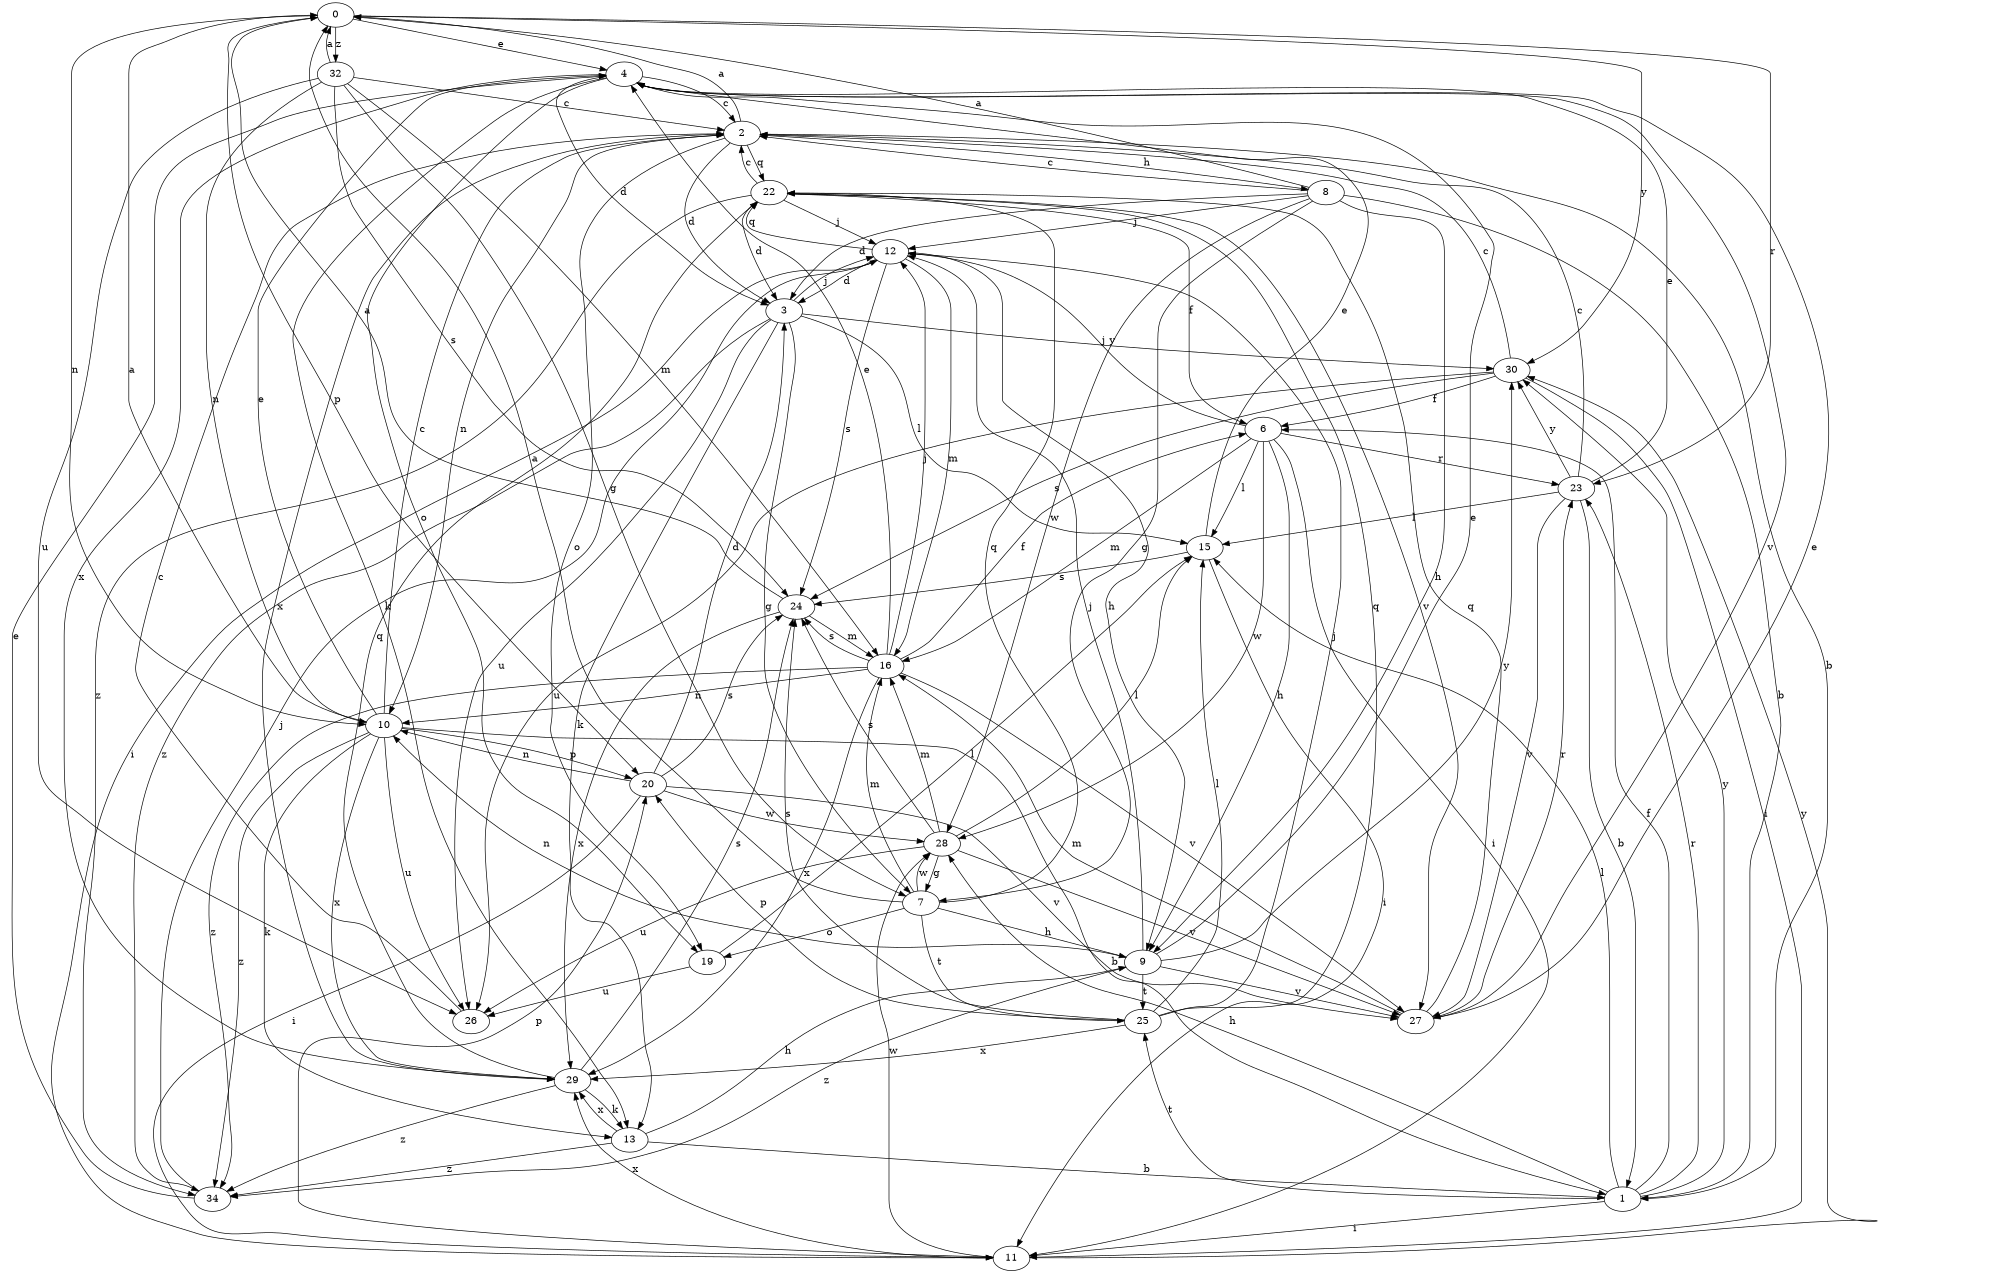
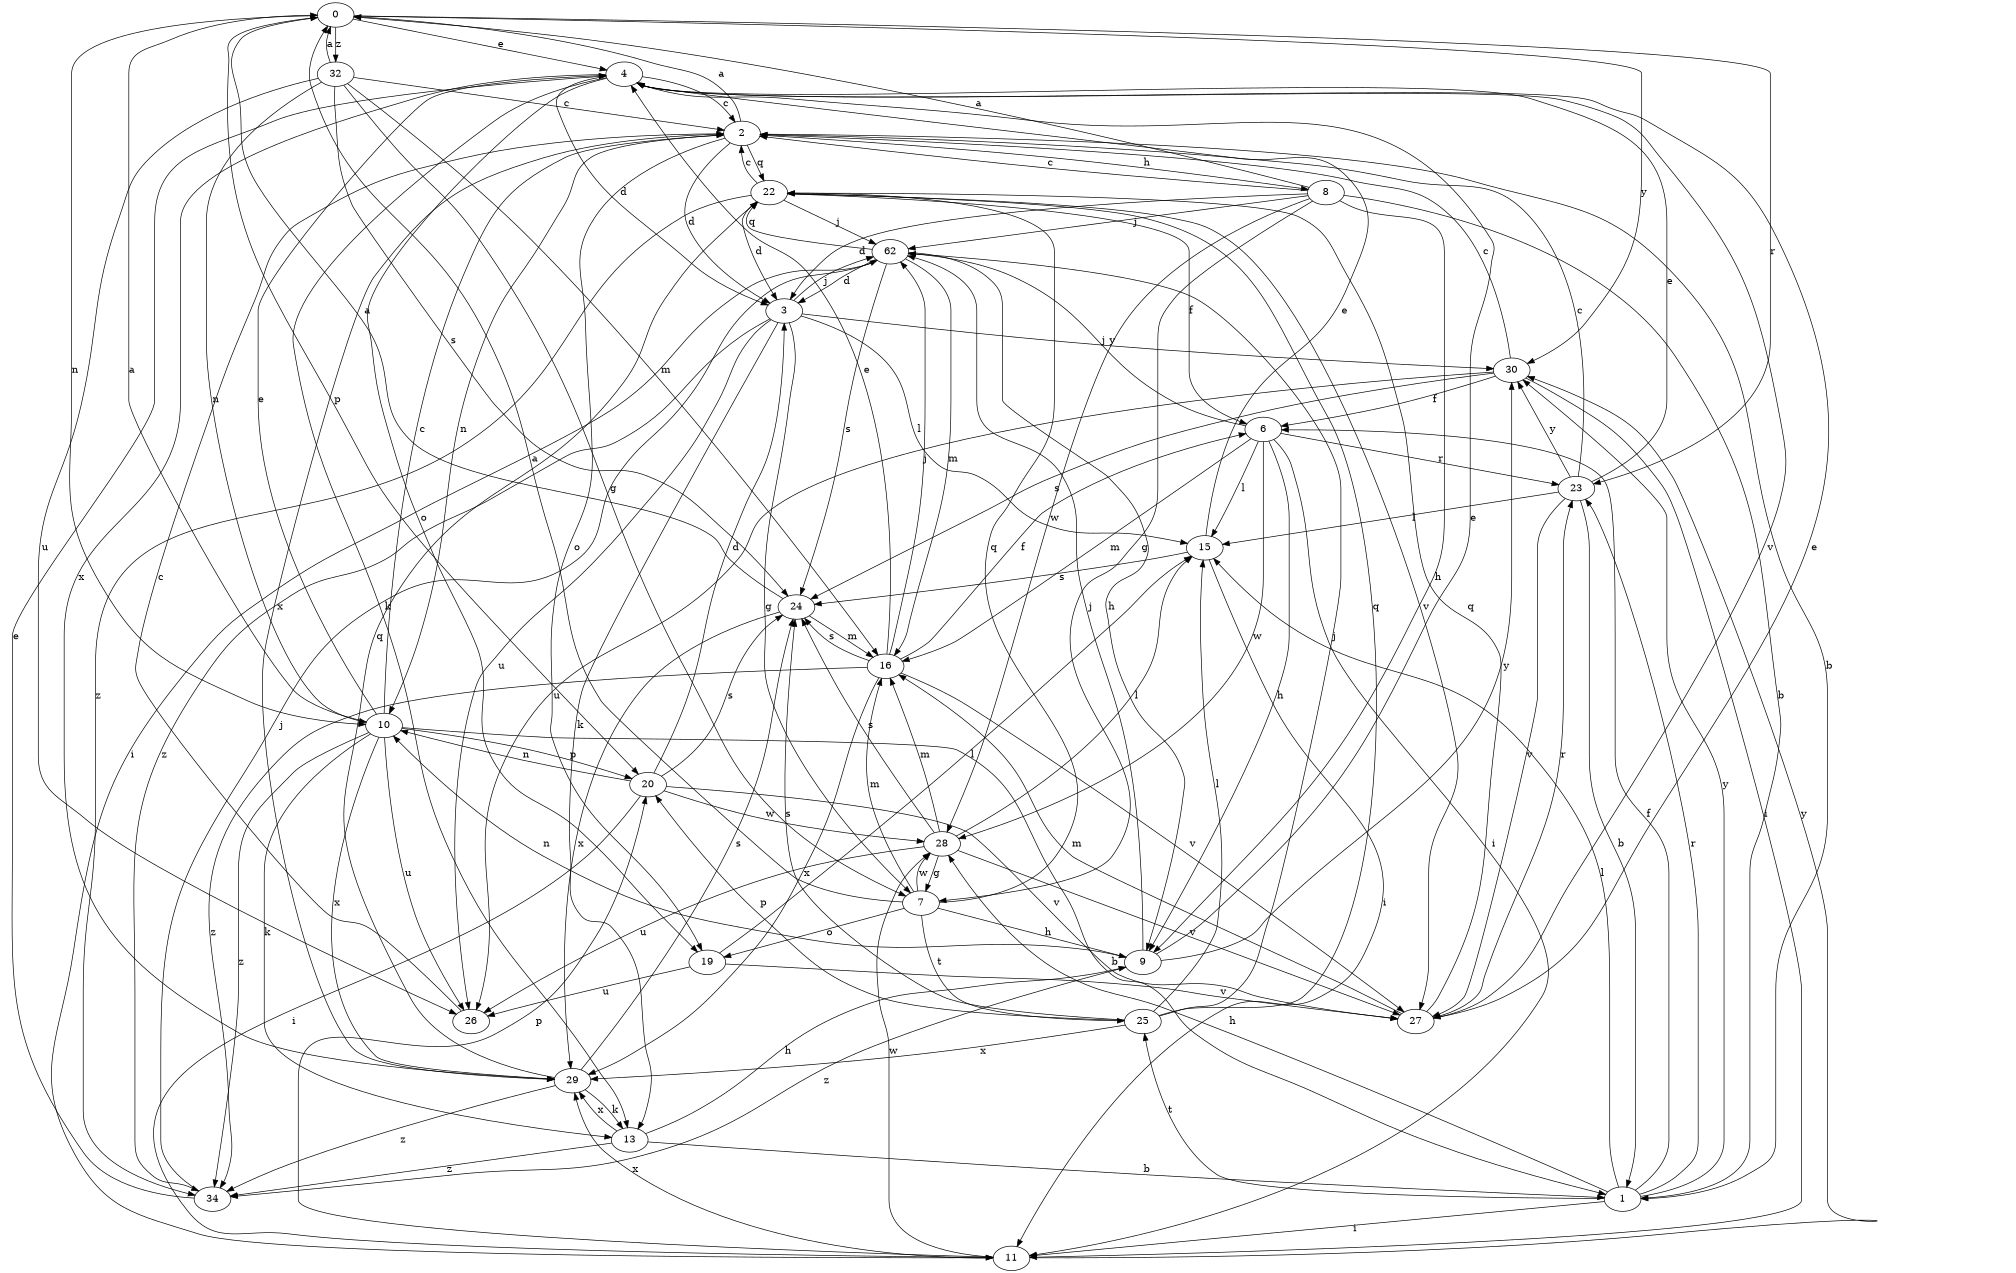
(890, 252) -> (890, 252)
(650, 698) -> none
(1143, 988) -> none
(1276, 991) -> (1092, 982)
